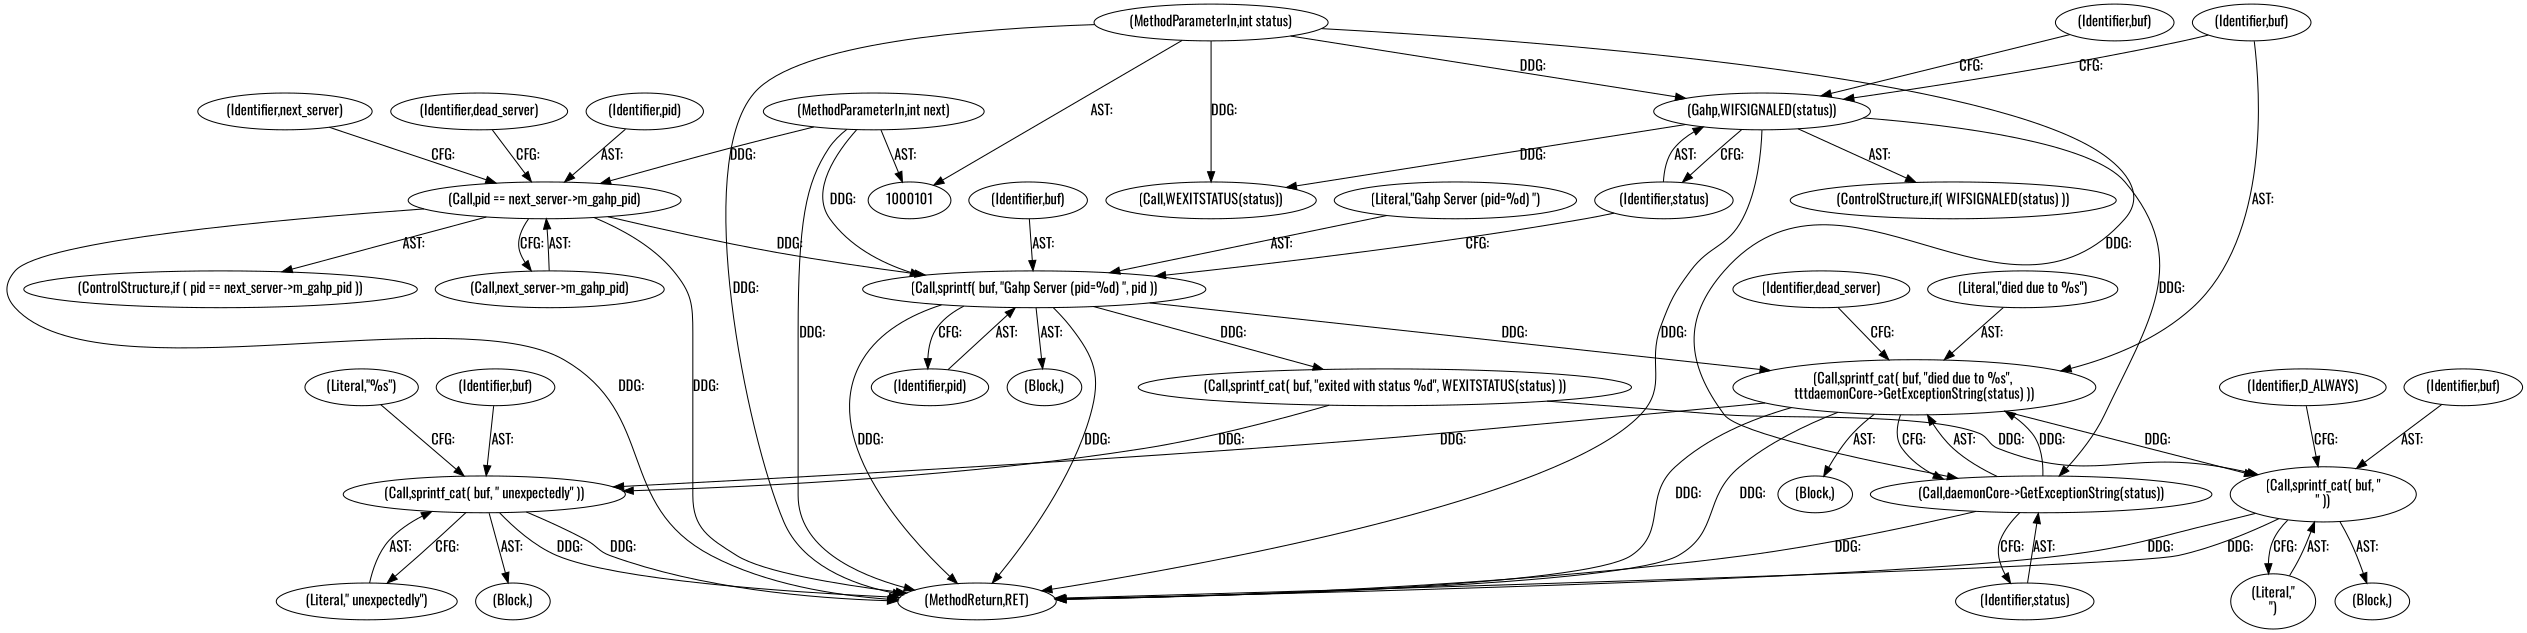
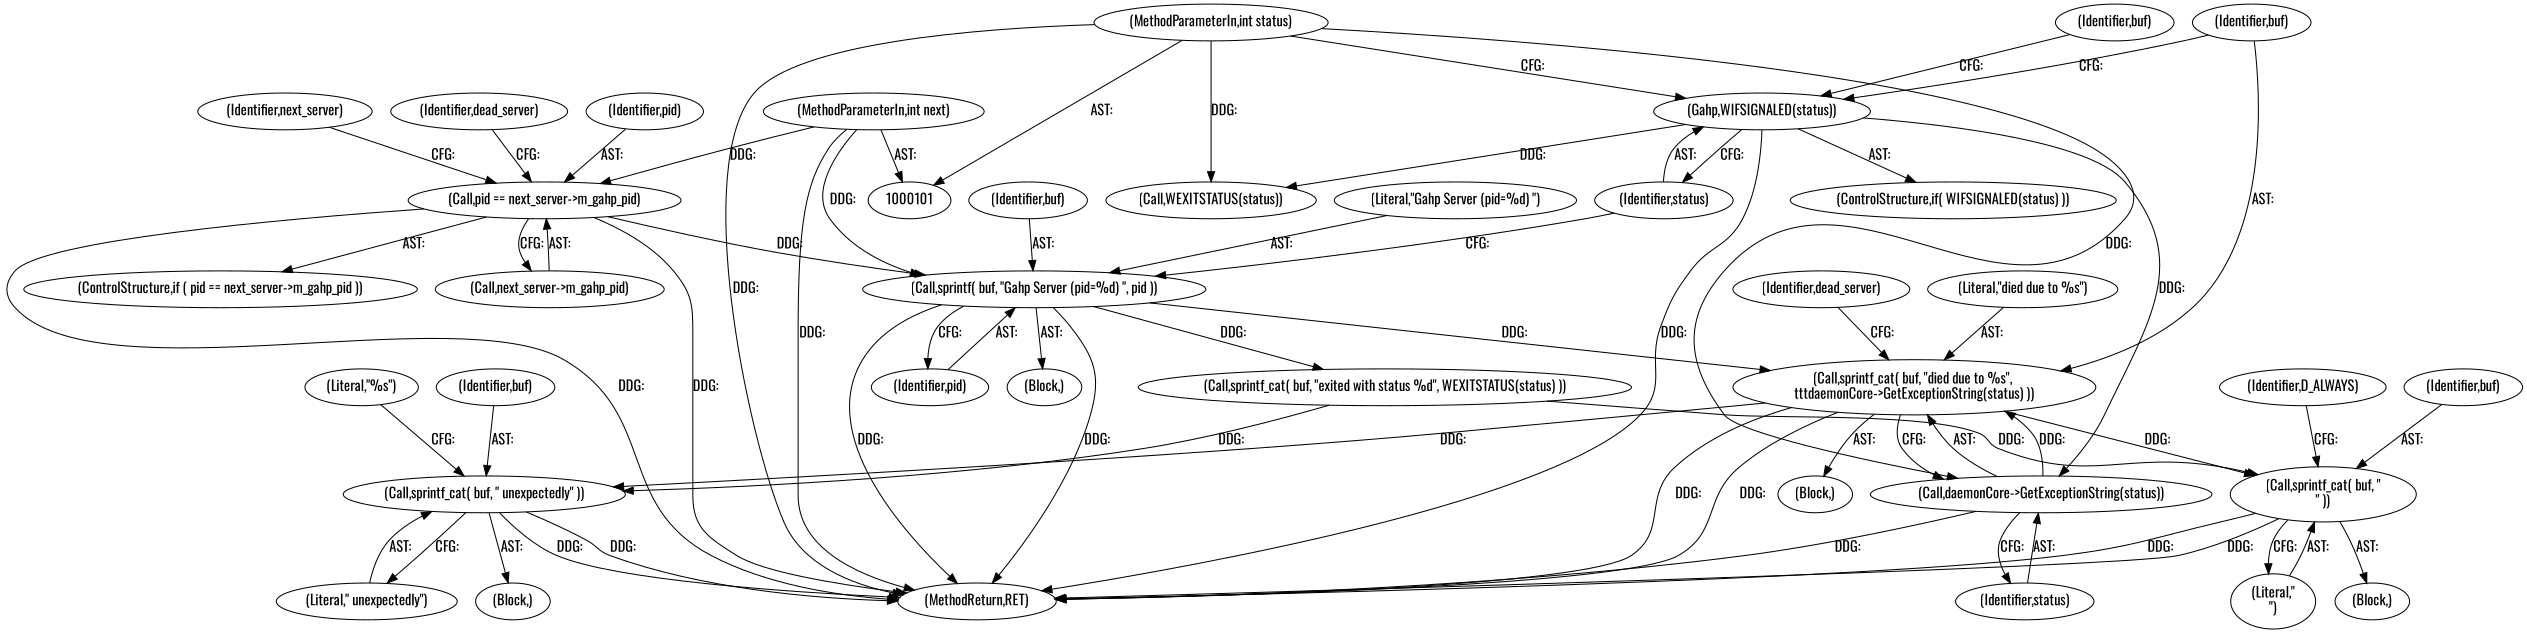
(1535, 67) -> (1535, 67)
